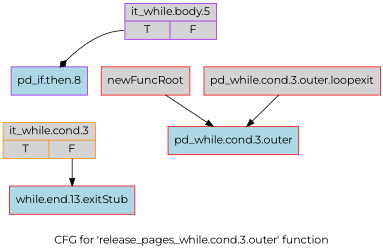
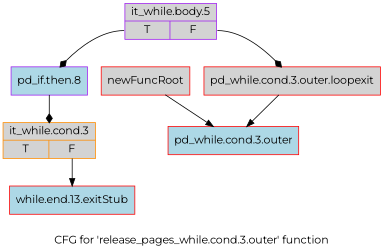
none -> (249, 40)
none -> (49, 104)
